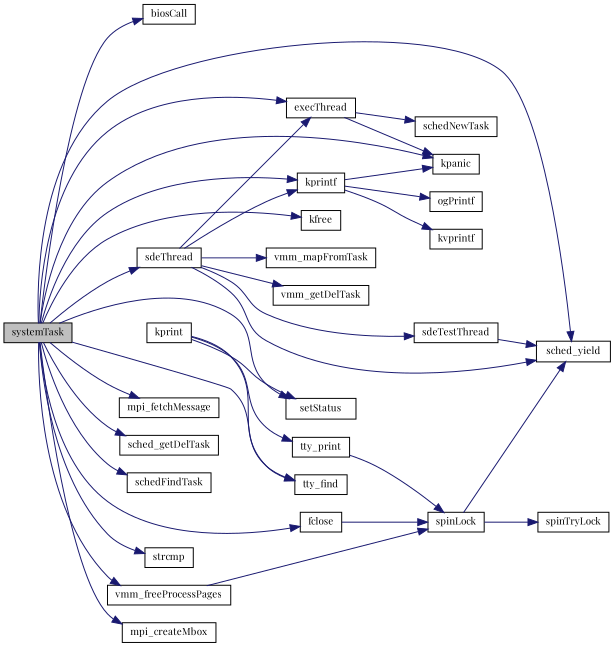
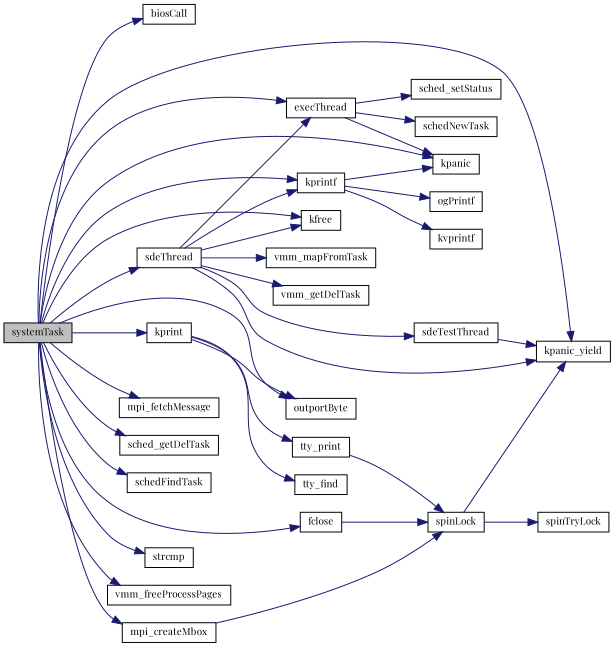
none -> (456, 89)
none -> (246, 239)
(573, 352) -> (573, 352)
(204, 380) -> (105, 333)
(321, 409) -> (321, 409)
(313, 559) -> (329, 591)
